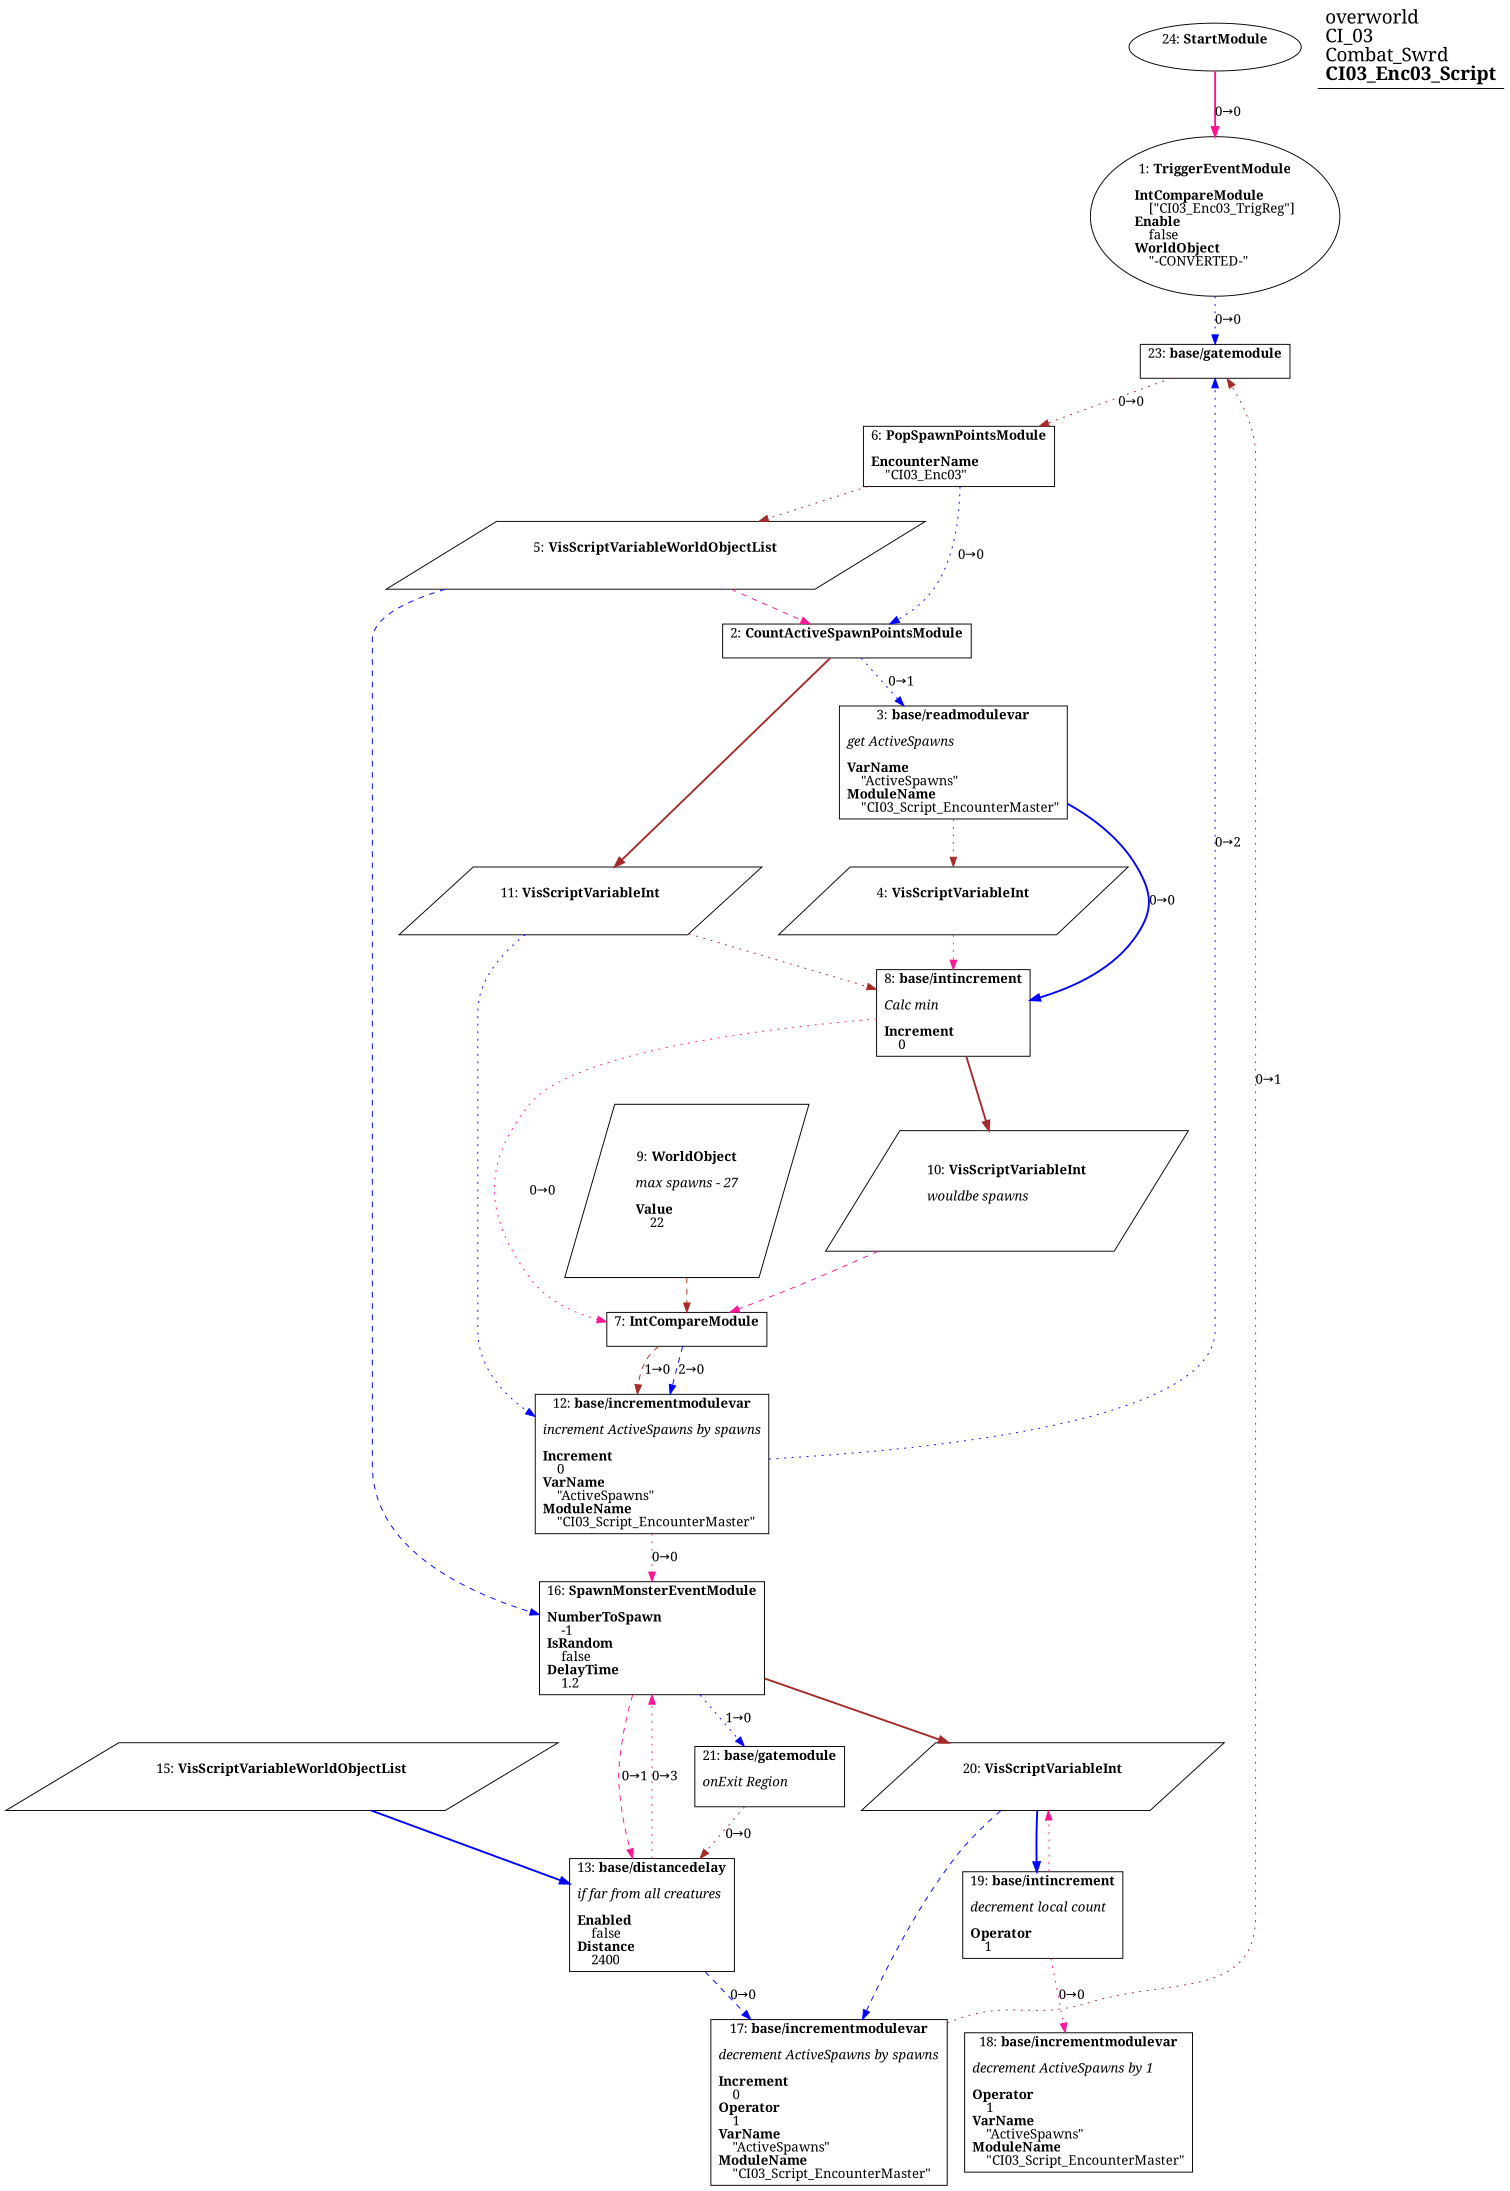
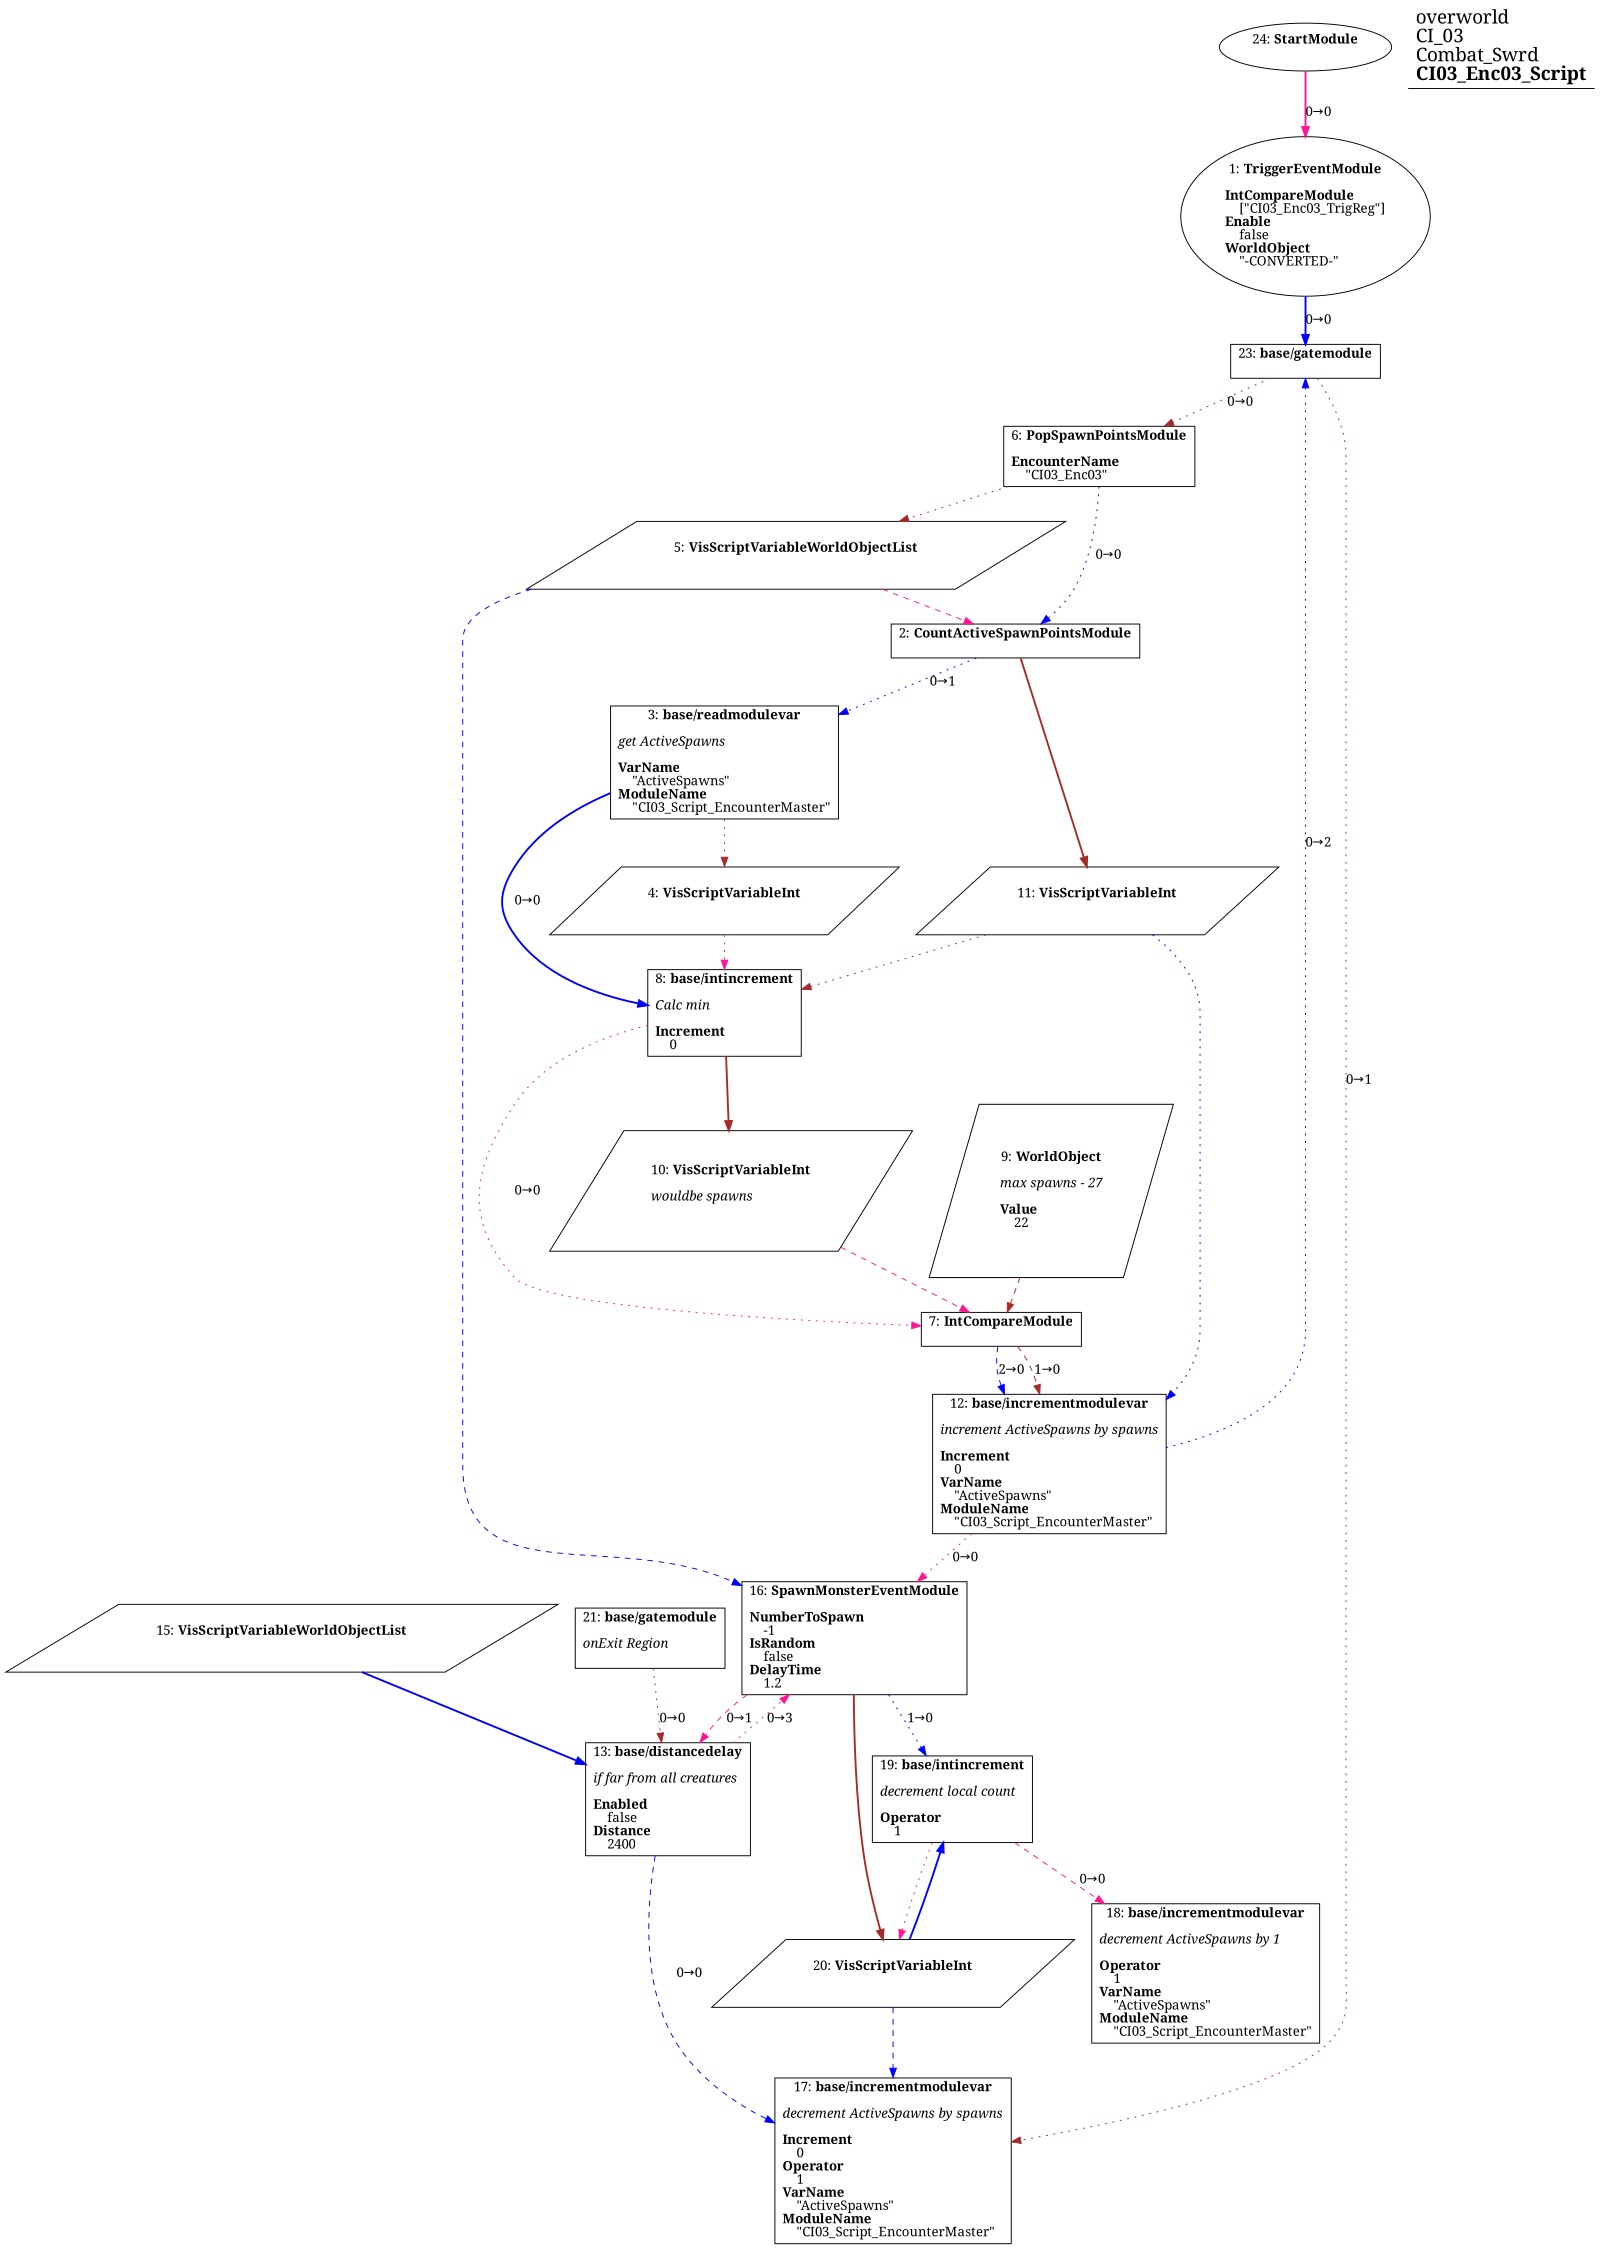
(1215, 316) -> (1306, 316)
(1256, 1325) -> (1346, 1373)
(719, 1717) -> (905, 1721)
(1057, 1991) -> (1056, 1870)
